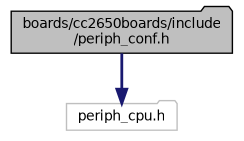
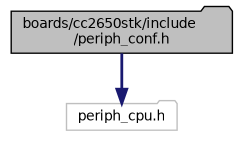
(122, 32) -> (122, 32)
